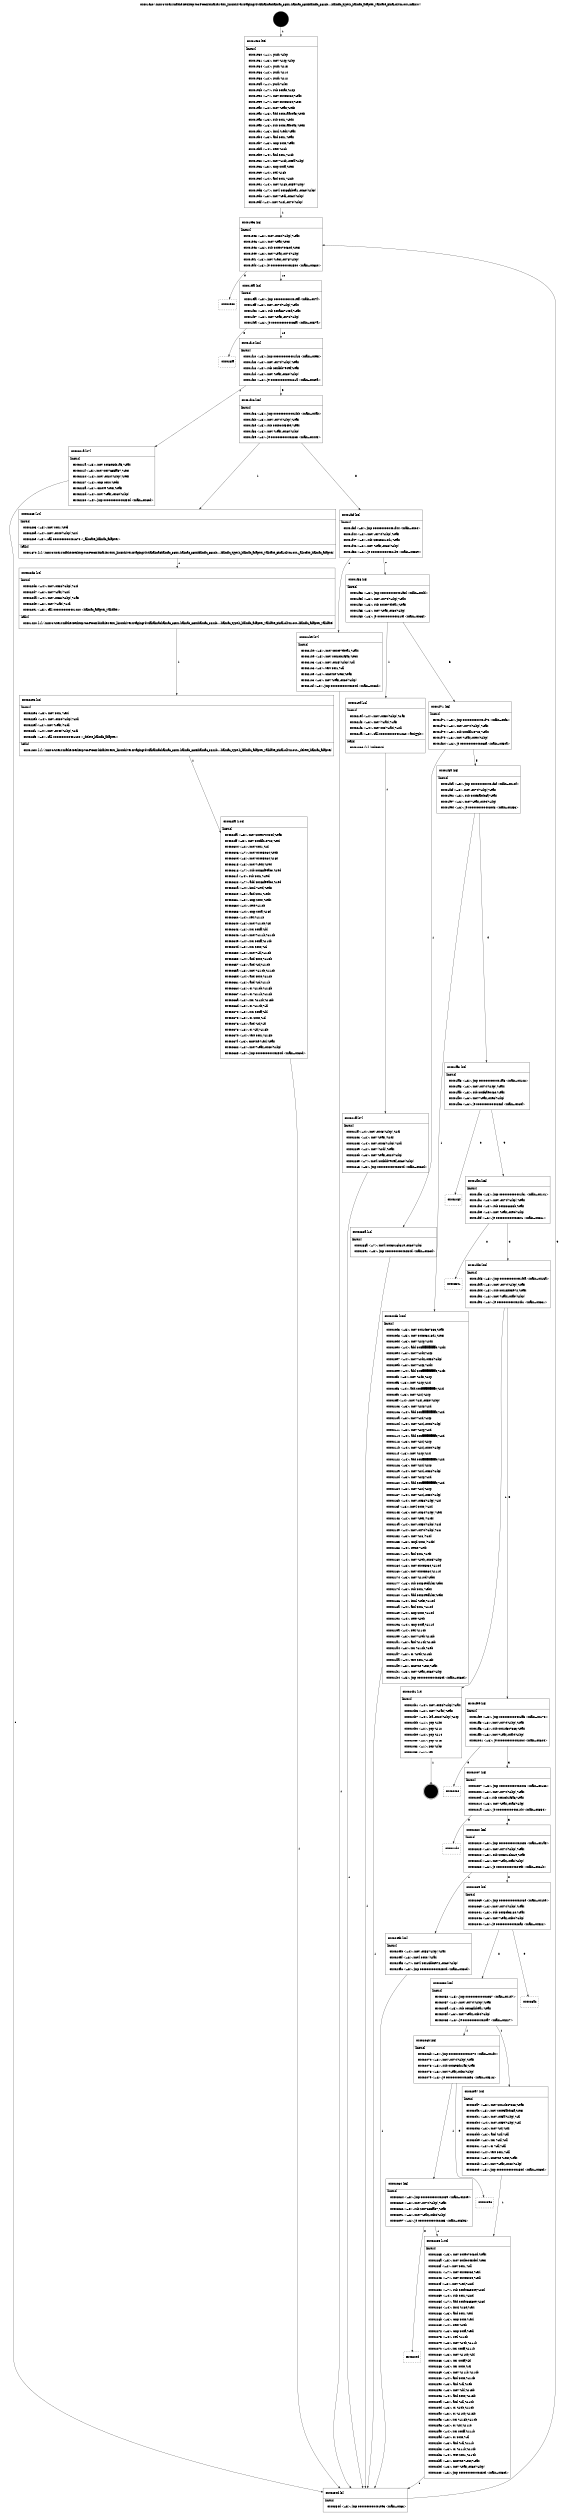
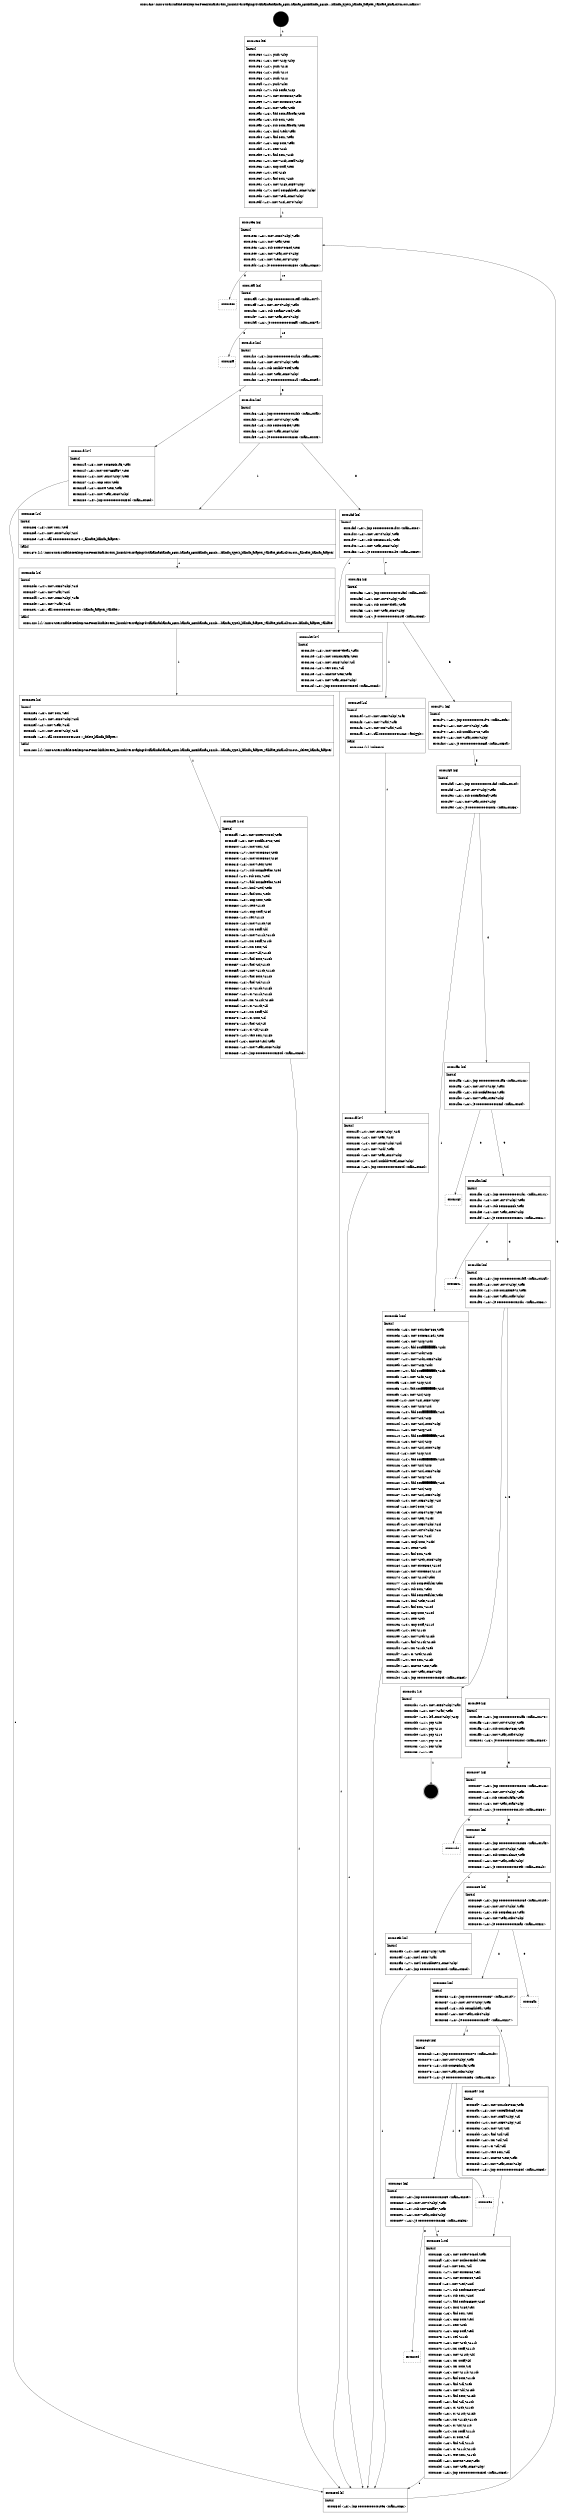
(393, 1242) -> none
(452, 1791) -> none
